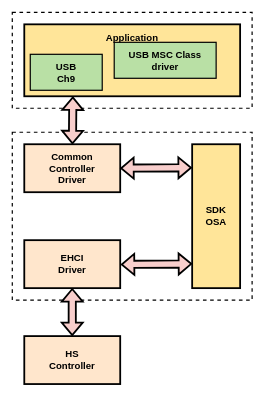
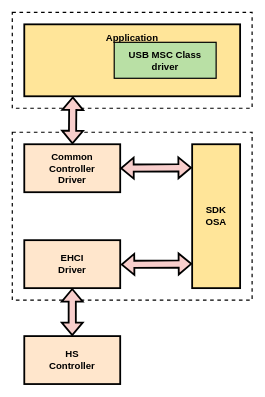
(66, 72) -> none
